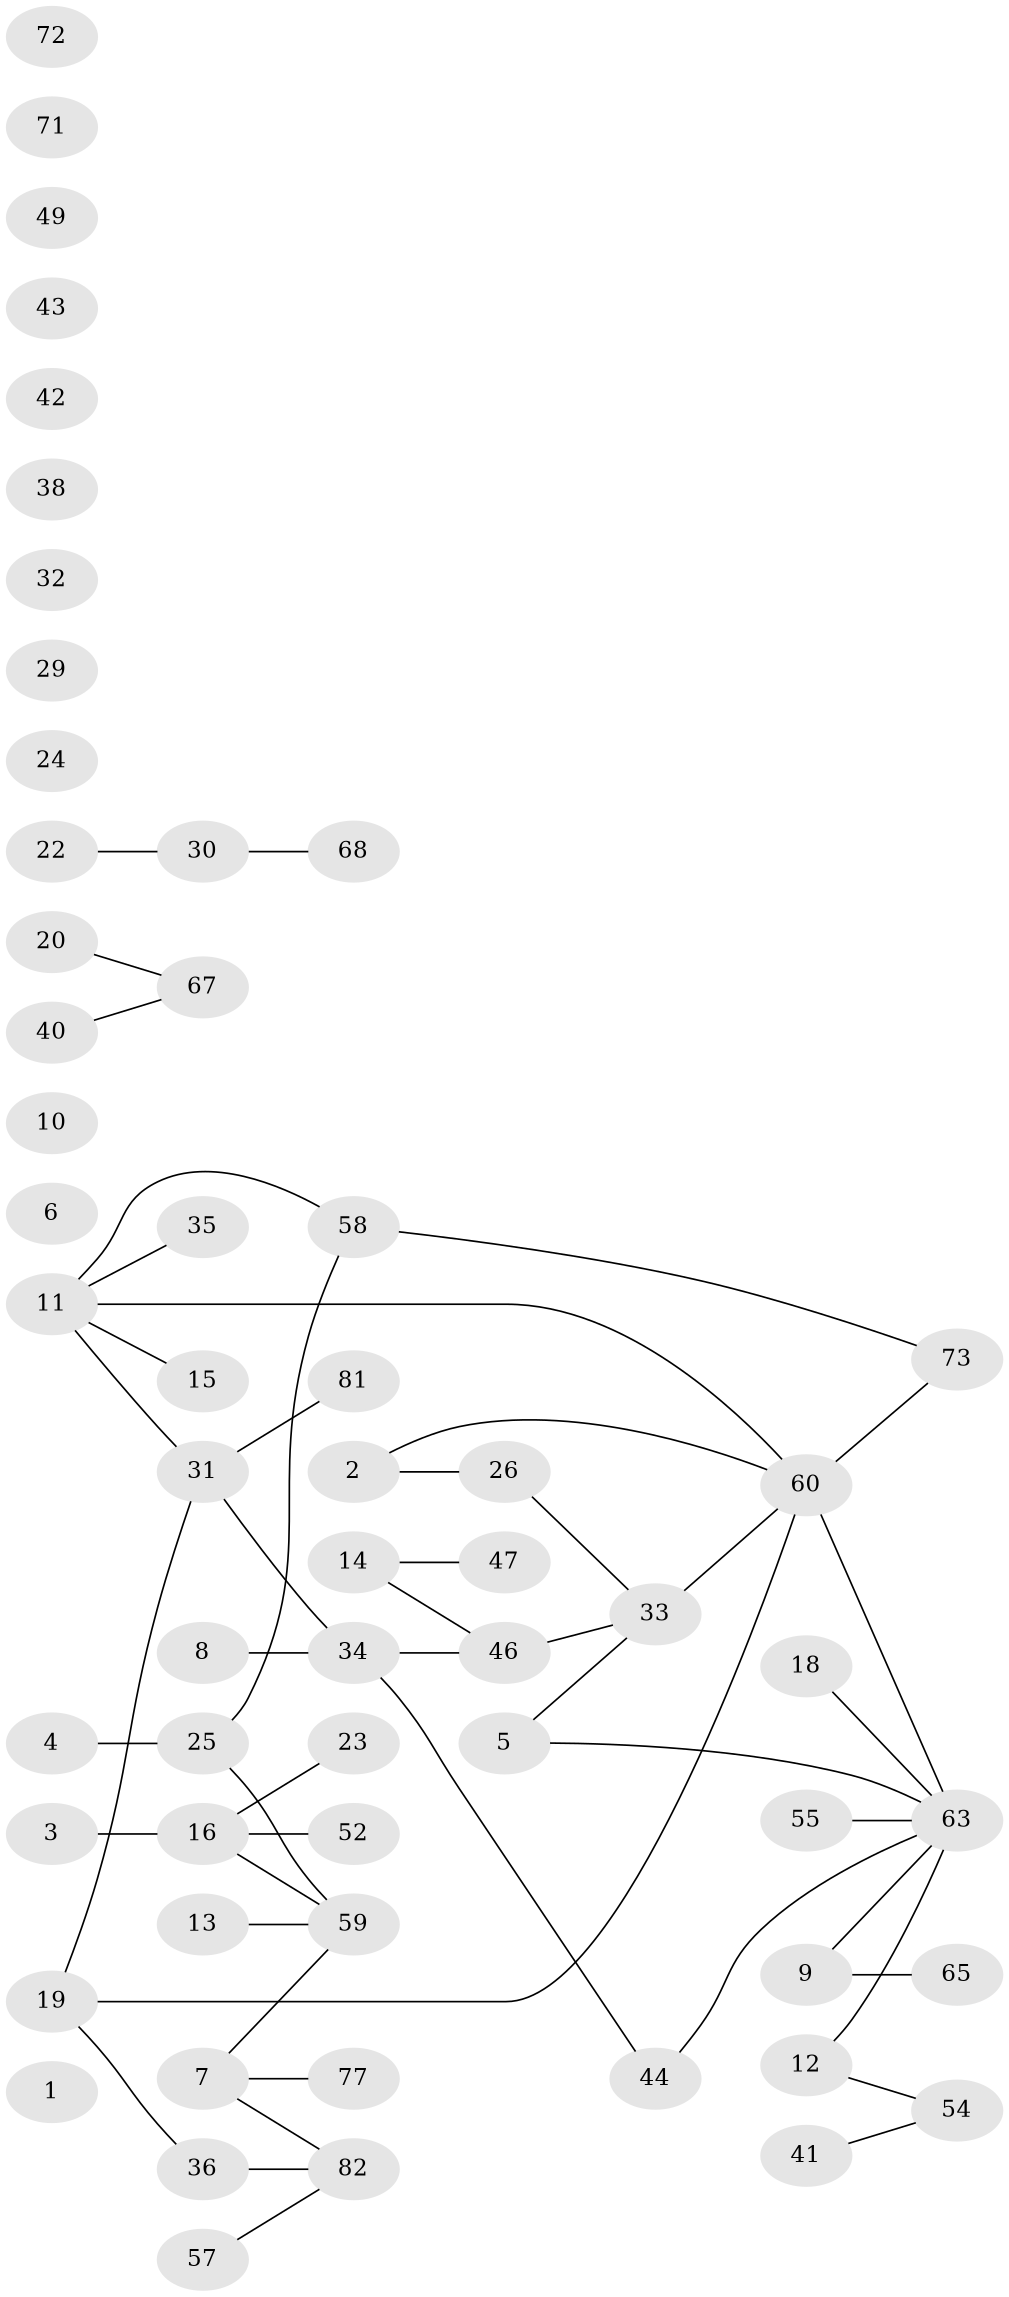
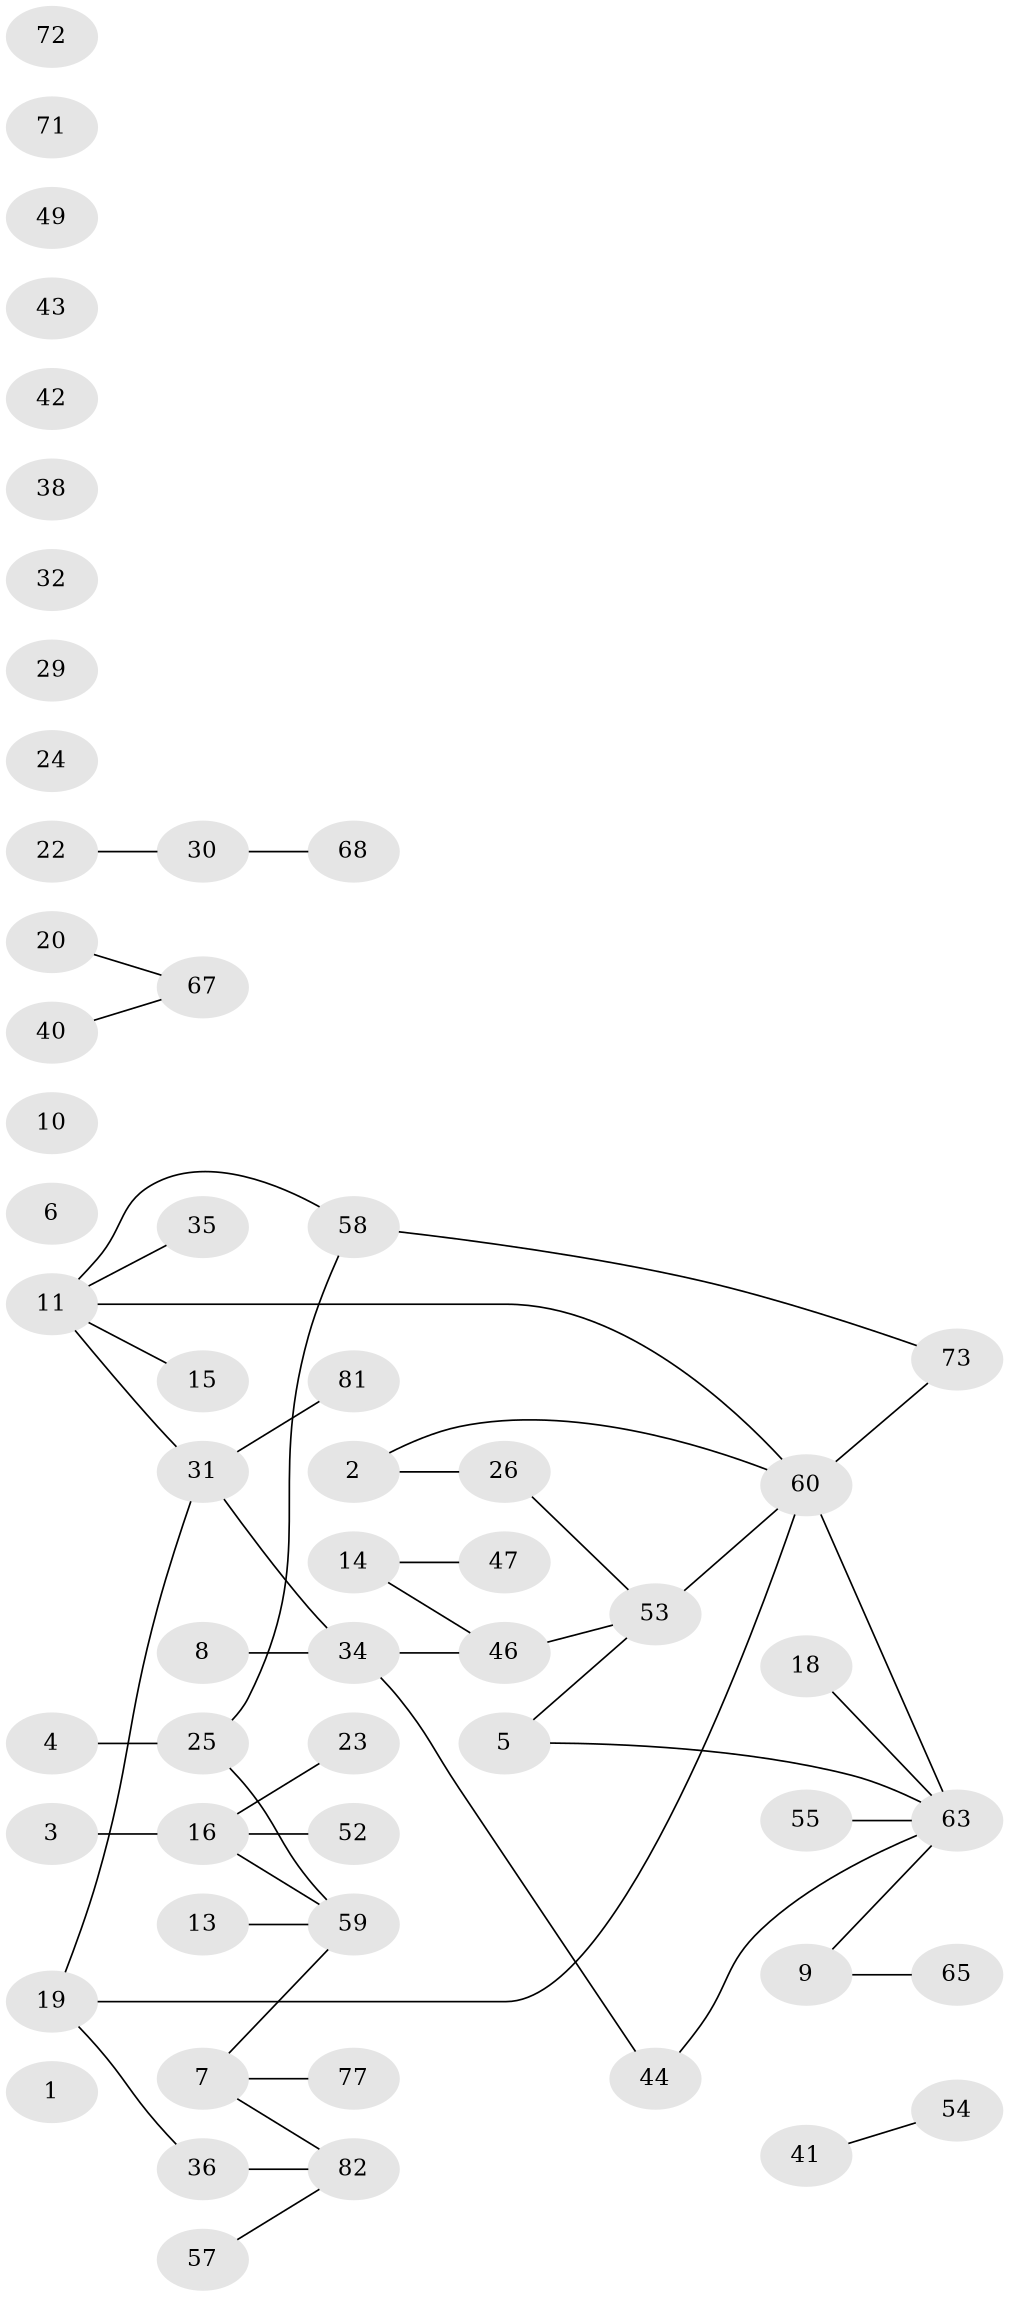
(655, 1614) -> (655, 1614)
(806, 2065) -> none
